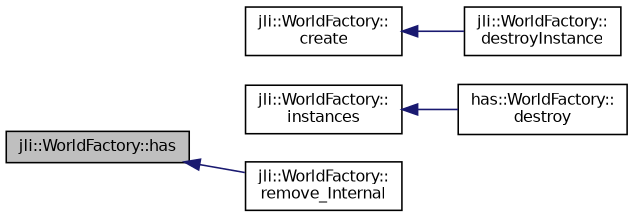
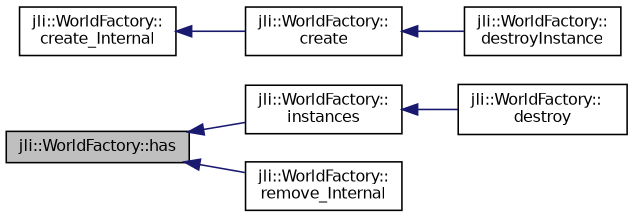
none -> (98, 31)
(543, 109) -> (543, 109)
none -> (224, 126)
